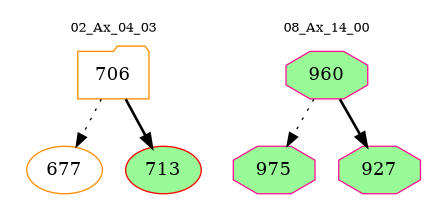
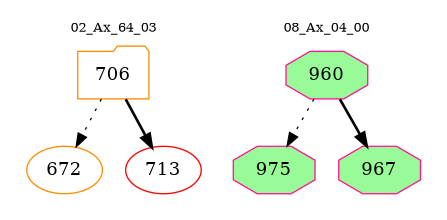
(114, 28) -> (114, 28)
(327, 28) -> (327, 28)
(65, 170) -> (65, 170)
(163, 170) -> (163, 170)
(380, 170) -> (380, 170)
